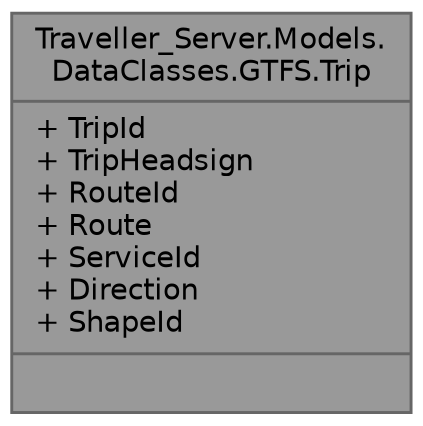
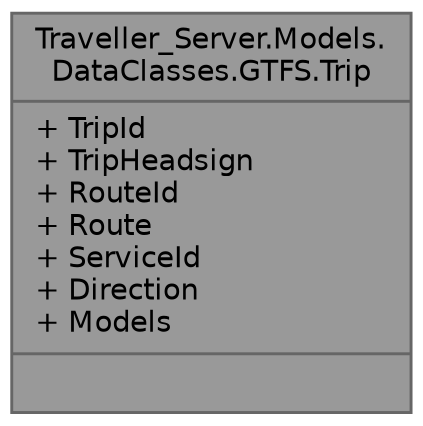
(110, 323) -> (104, 323)
